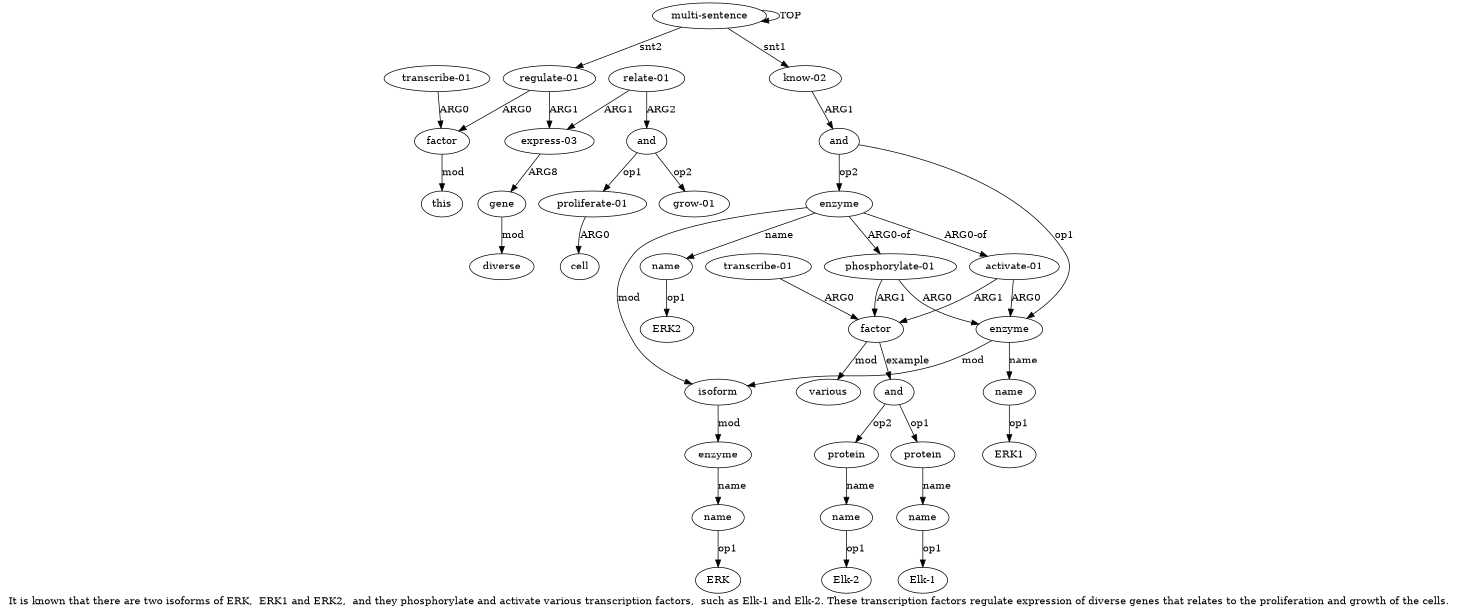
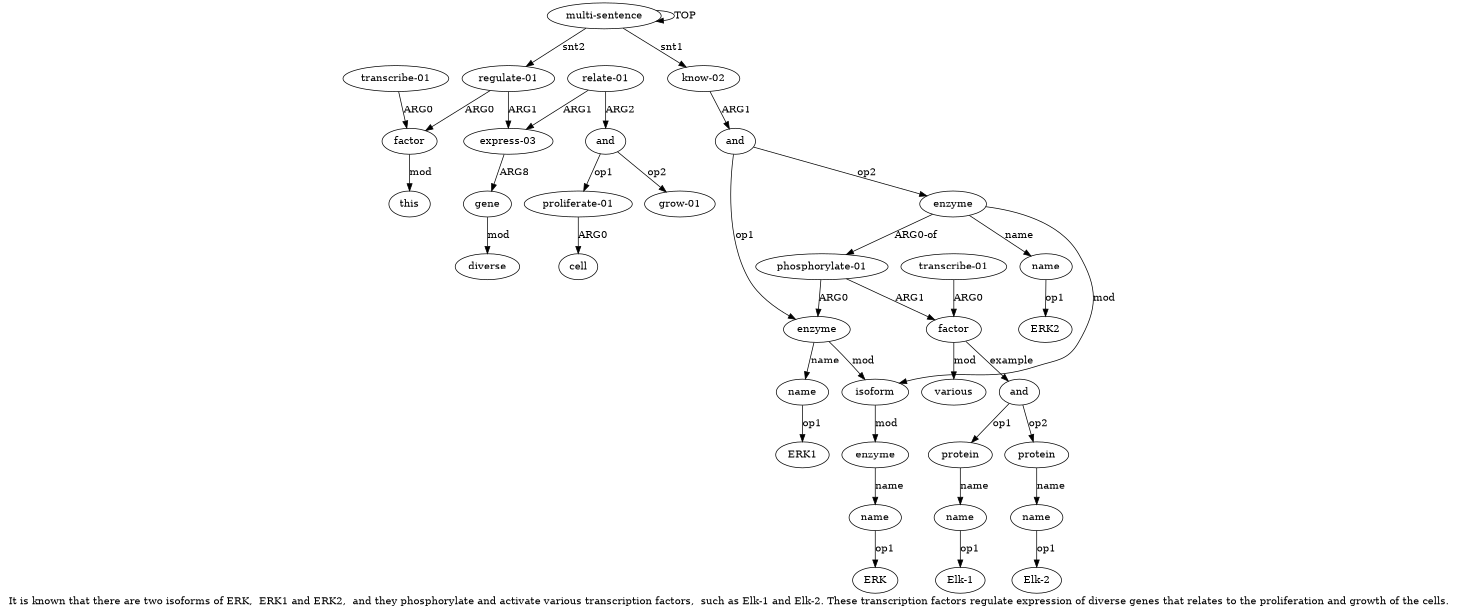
(1014, 267) -> none
